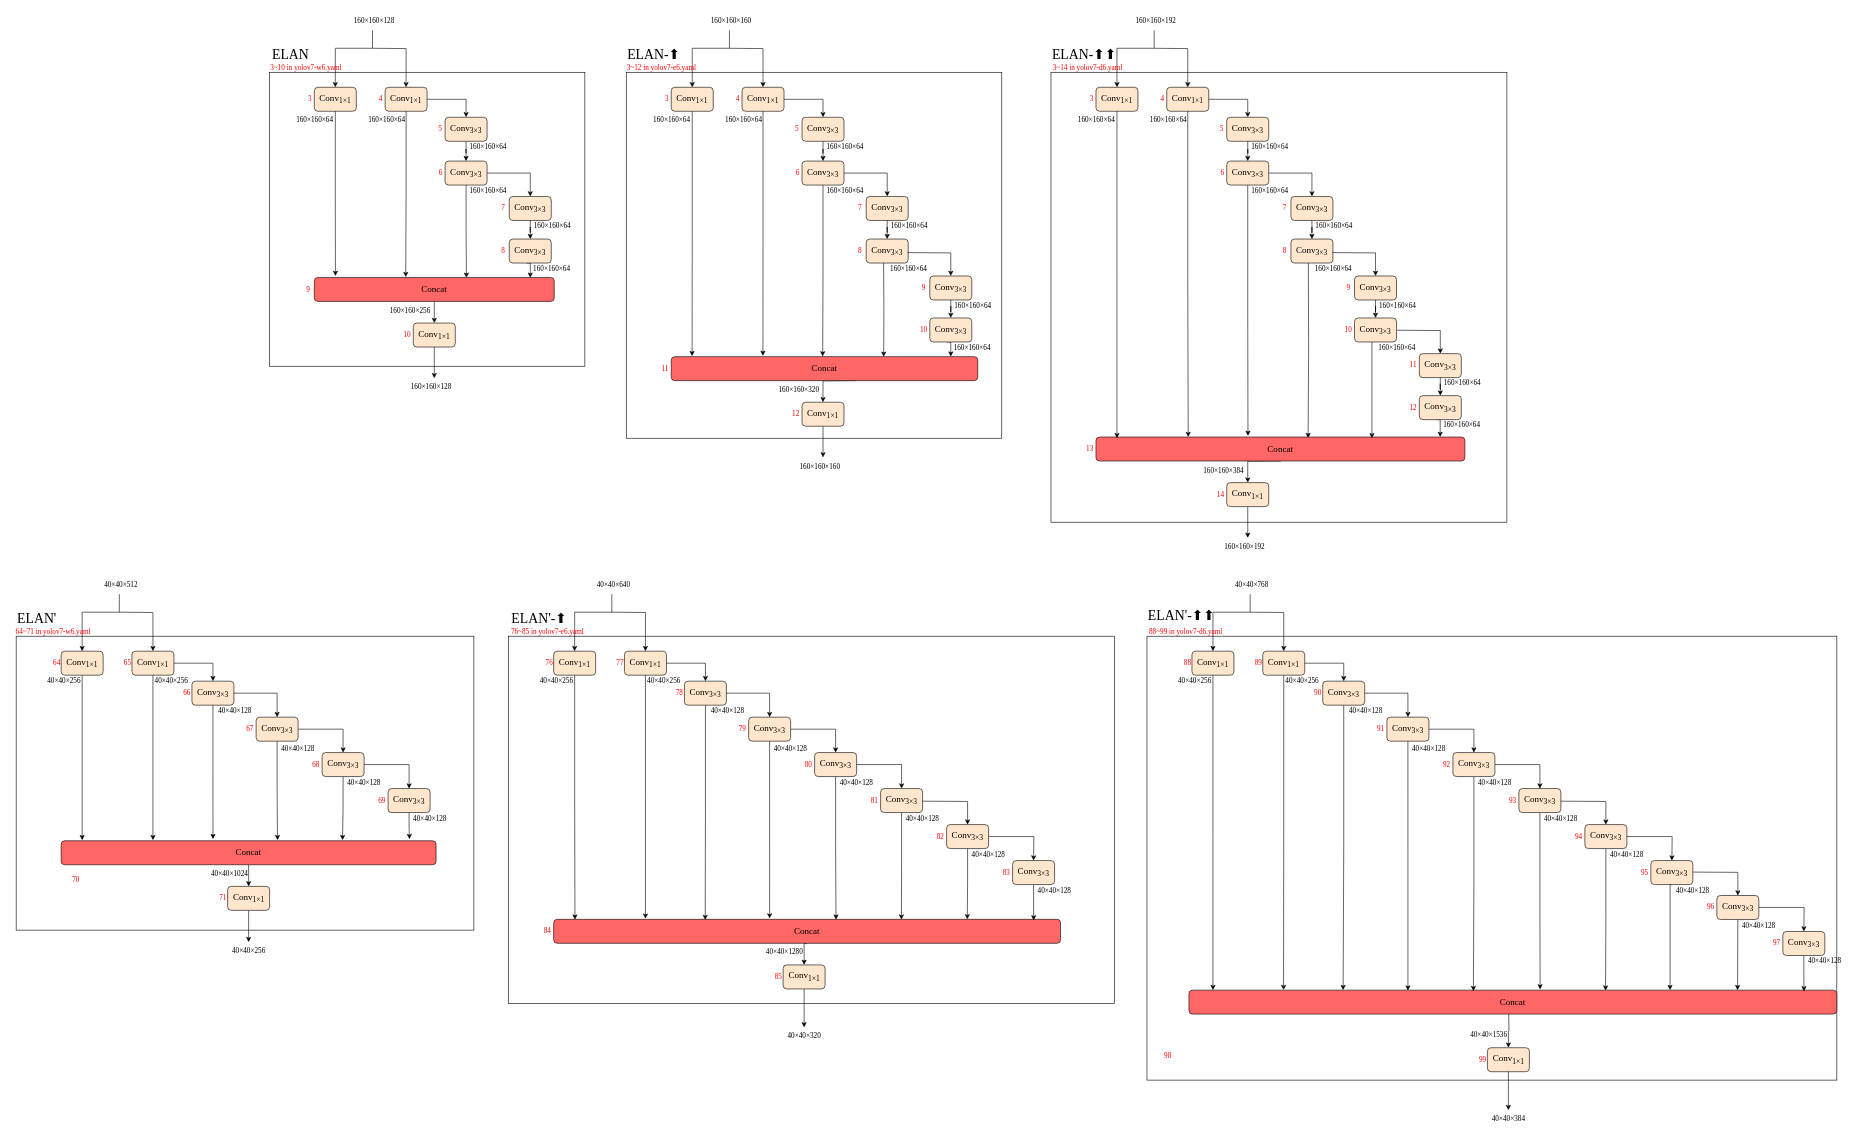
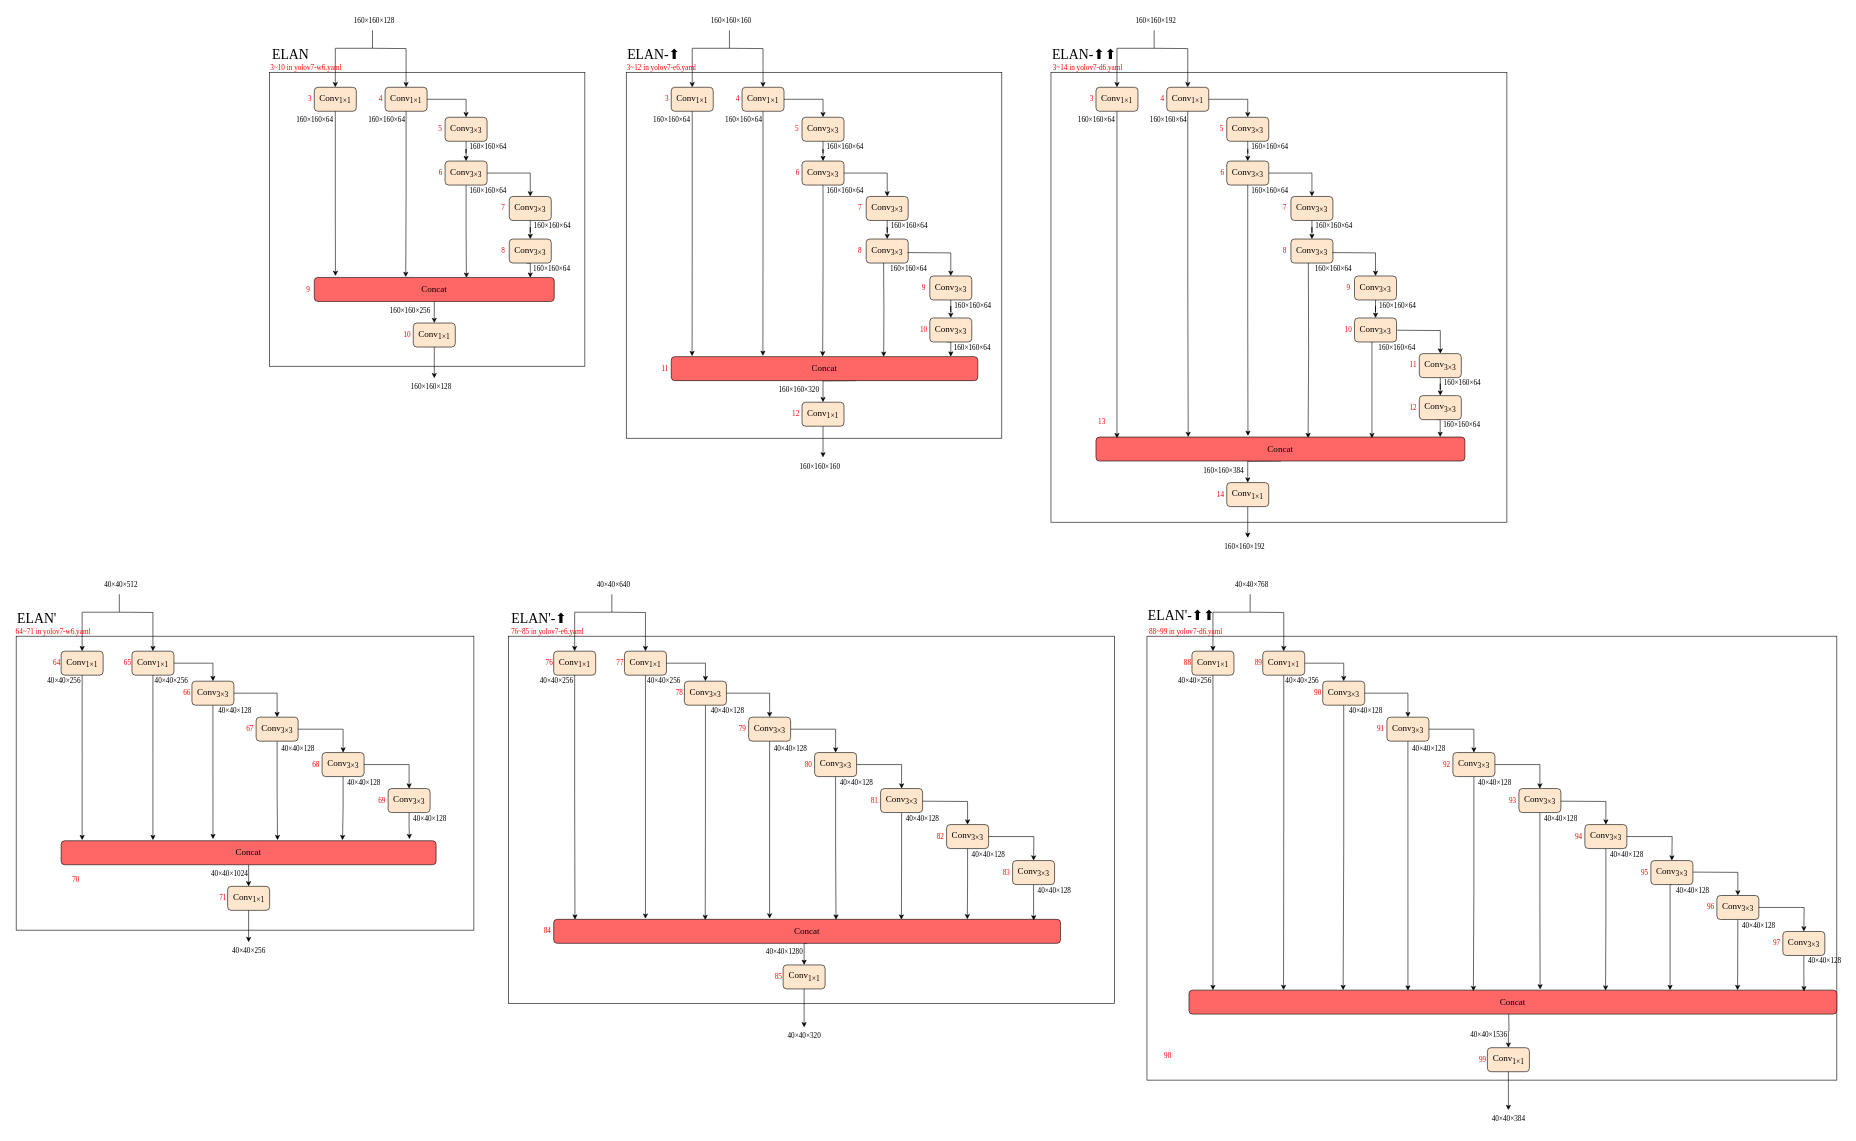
(1090, 449) -> (1102, 422)
